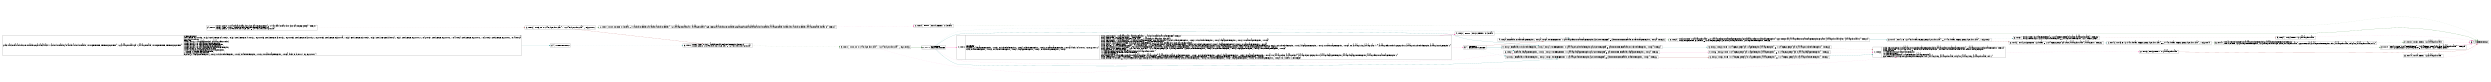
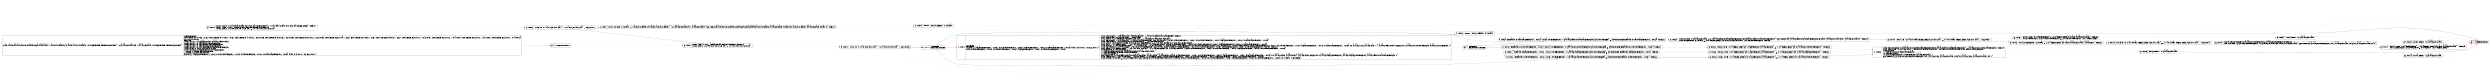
(936, 47) -> (935, 47)
